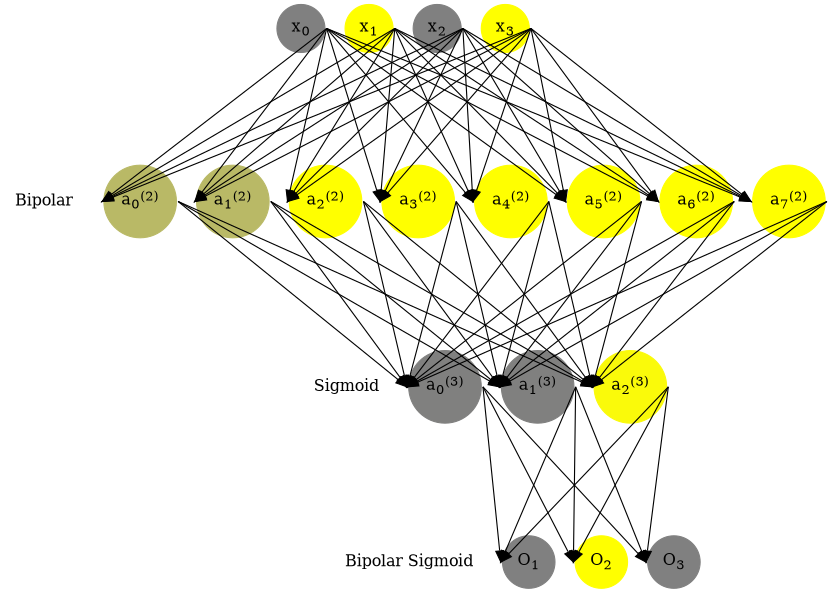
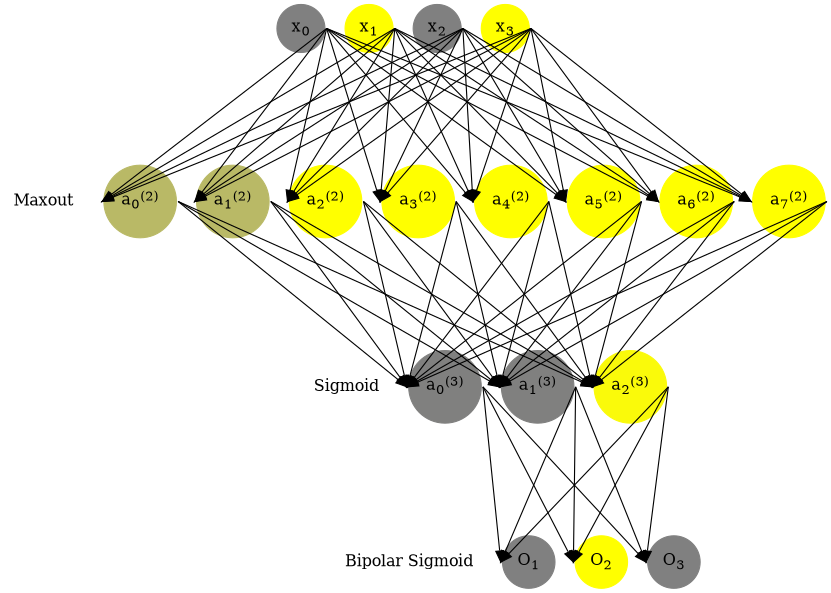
(44, 201) -> (44, 201)
